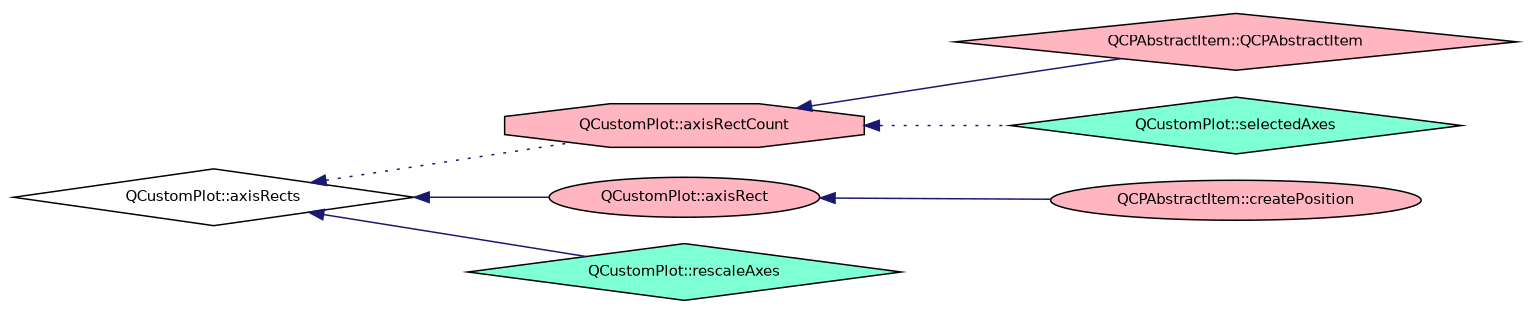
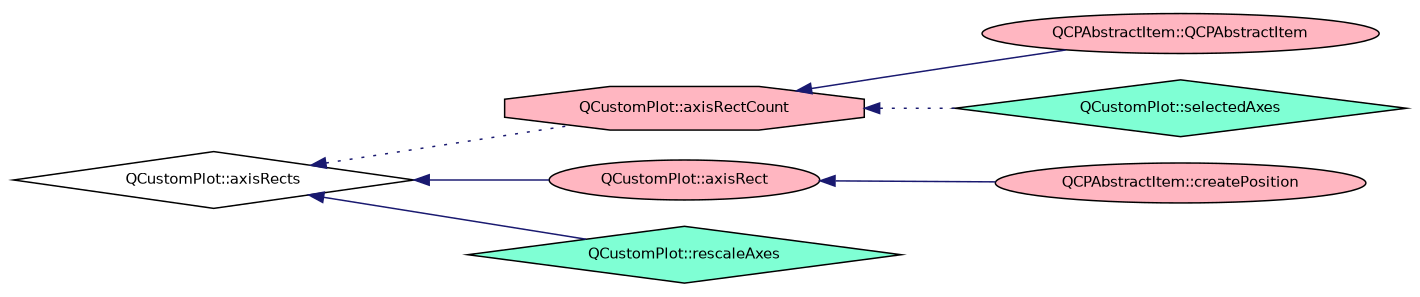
(1236, 42) -> (1181, 34)
